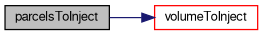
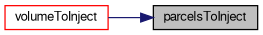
(126, 18) -> (124, 18)
